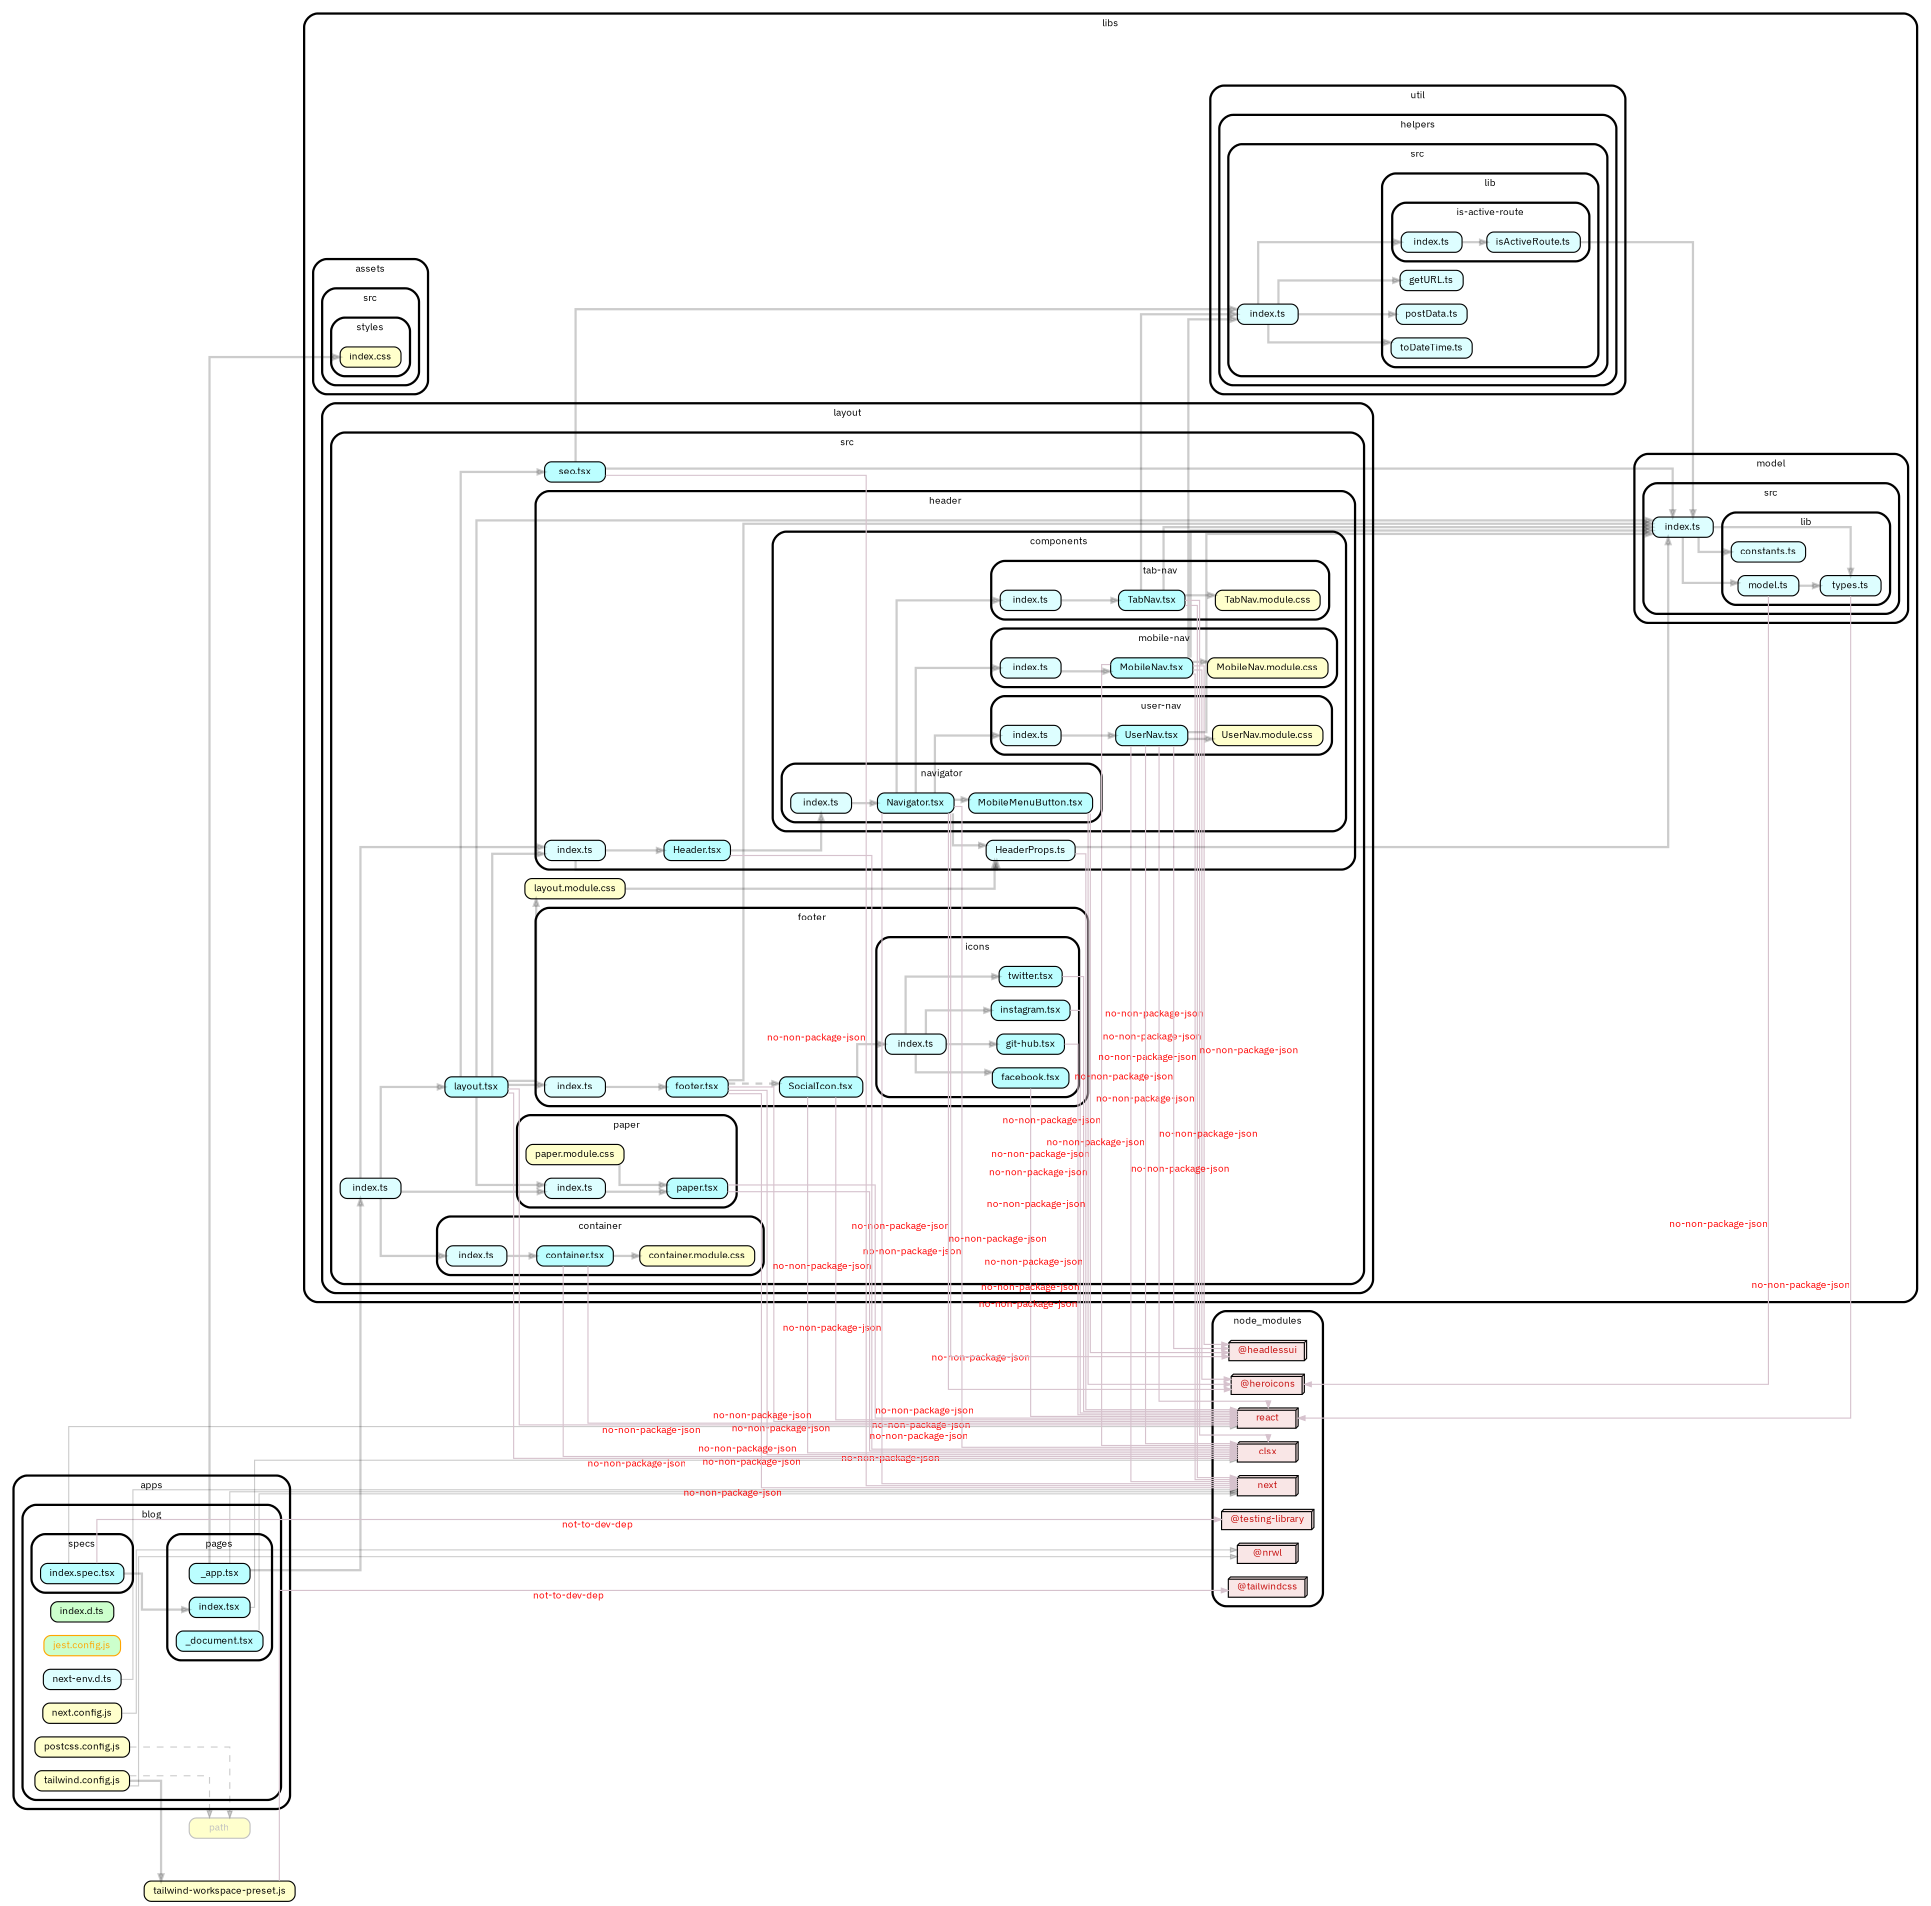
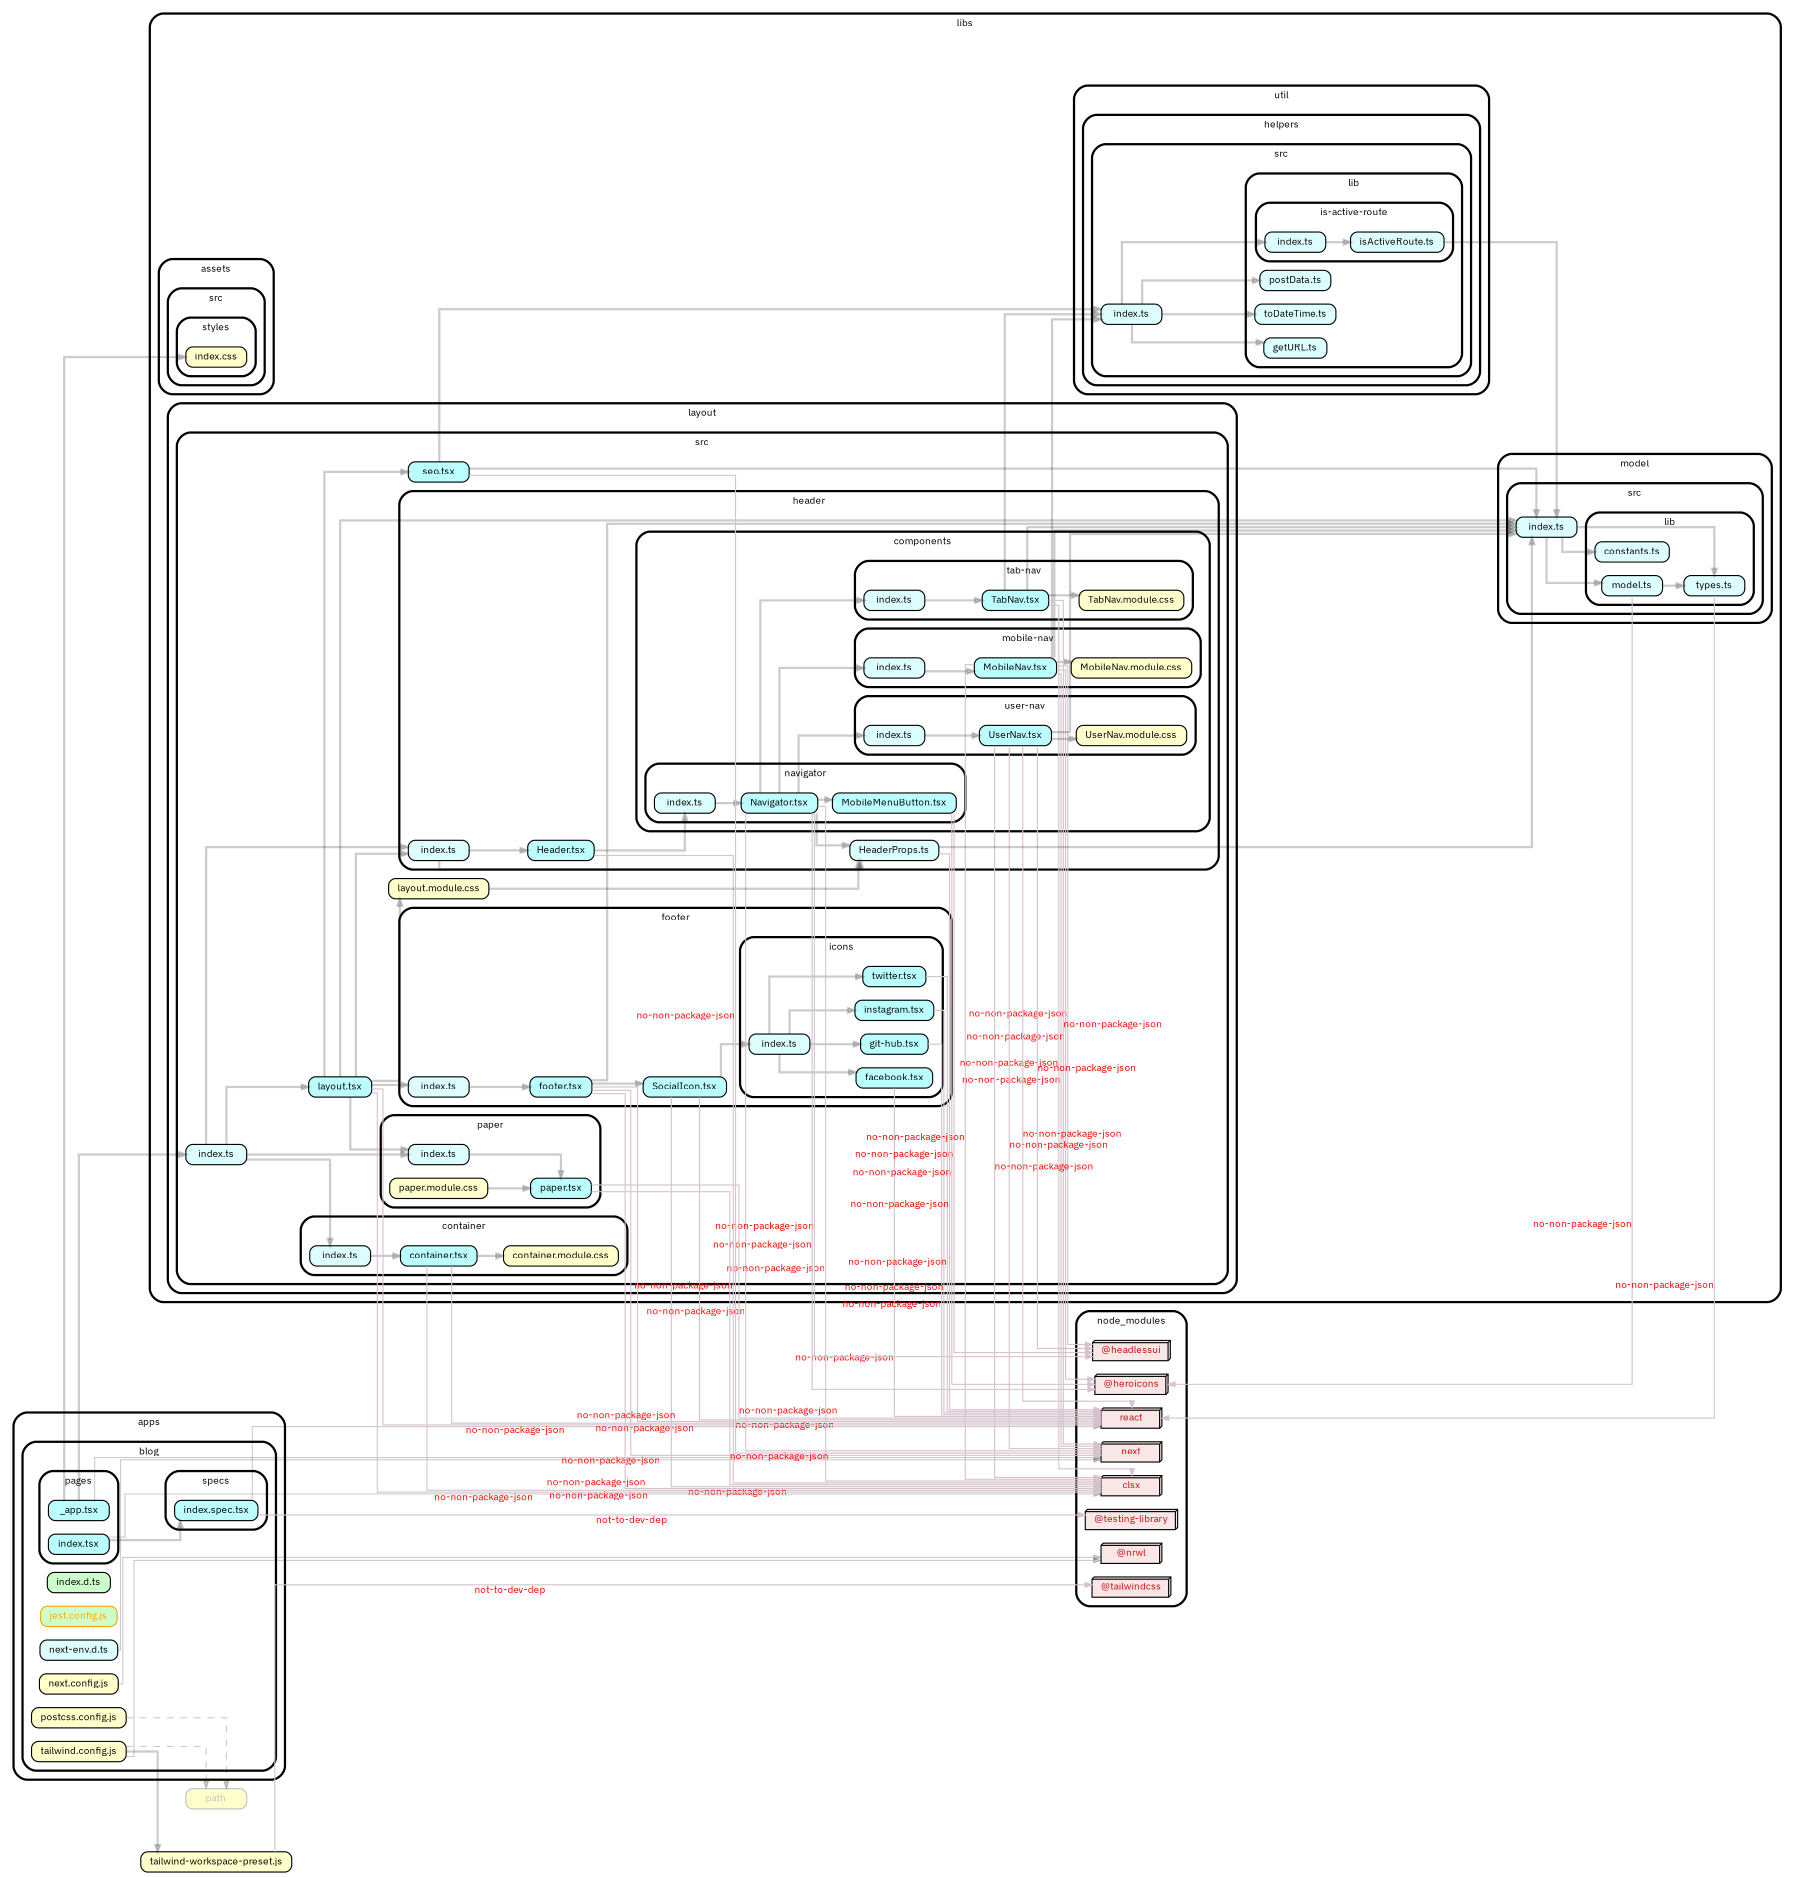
(750, 1084) -> (614, 1084)
(147, 1610) -> (151, 1540)
(220, 1641) -> none
